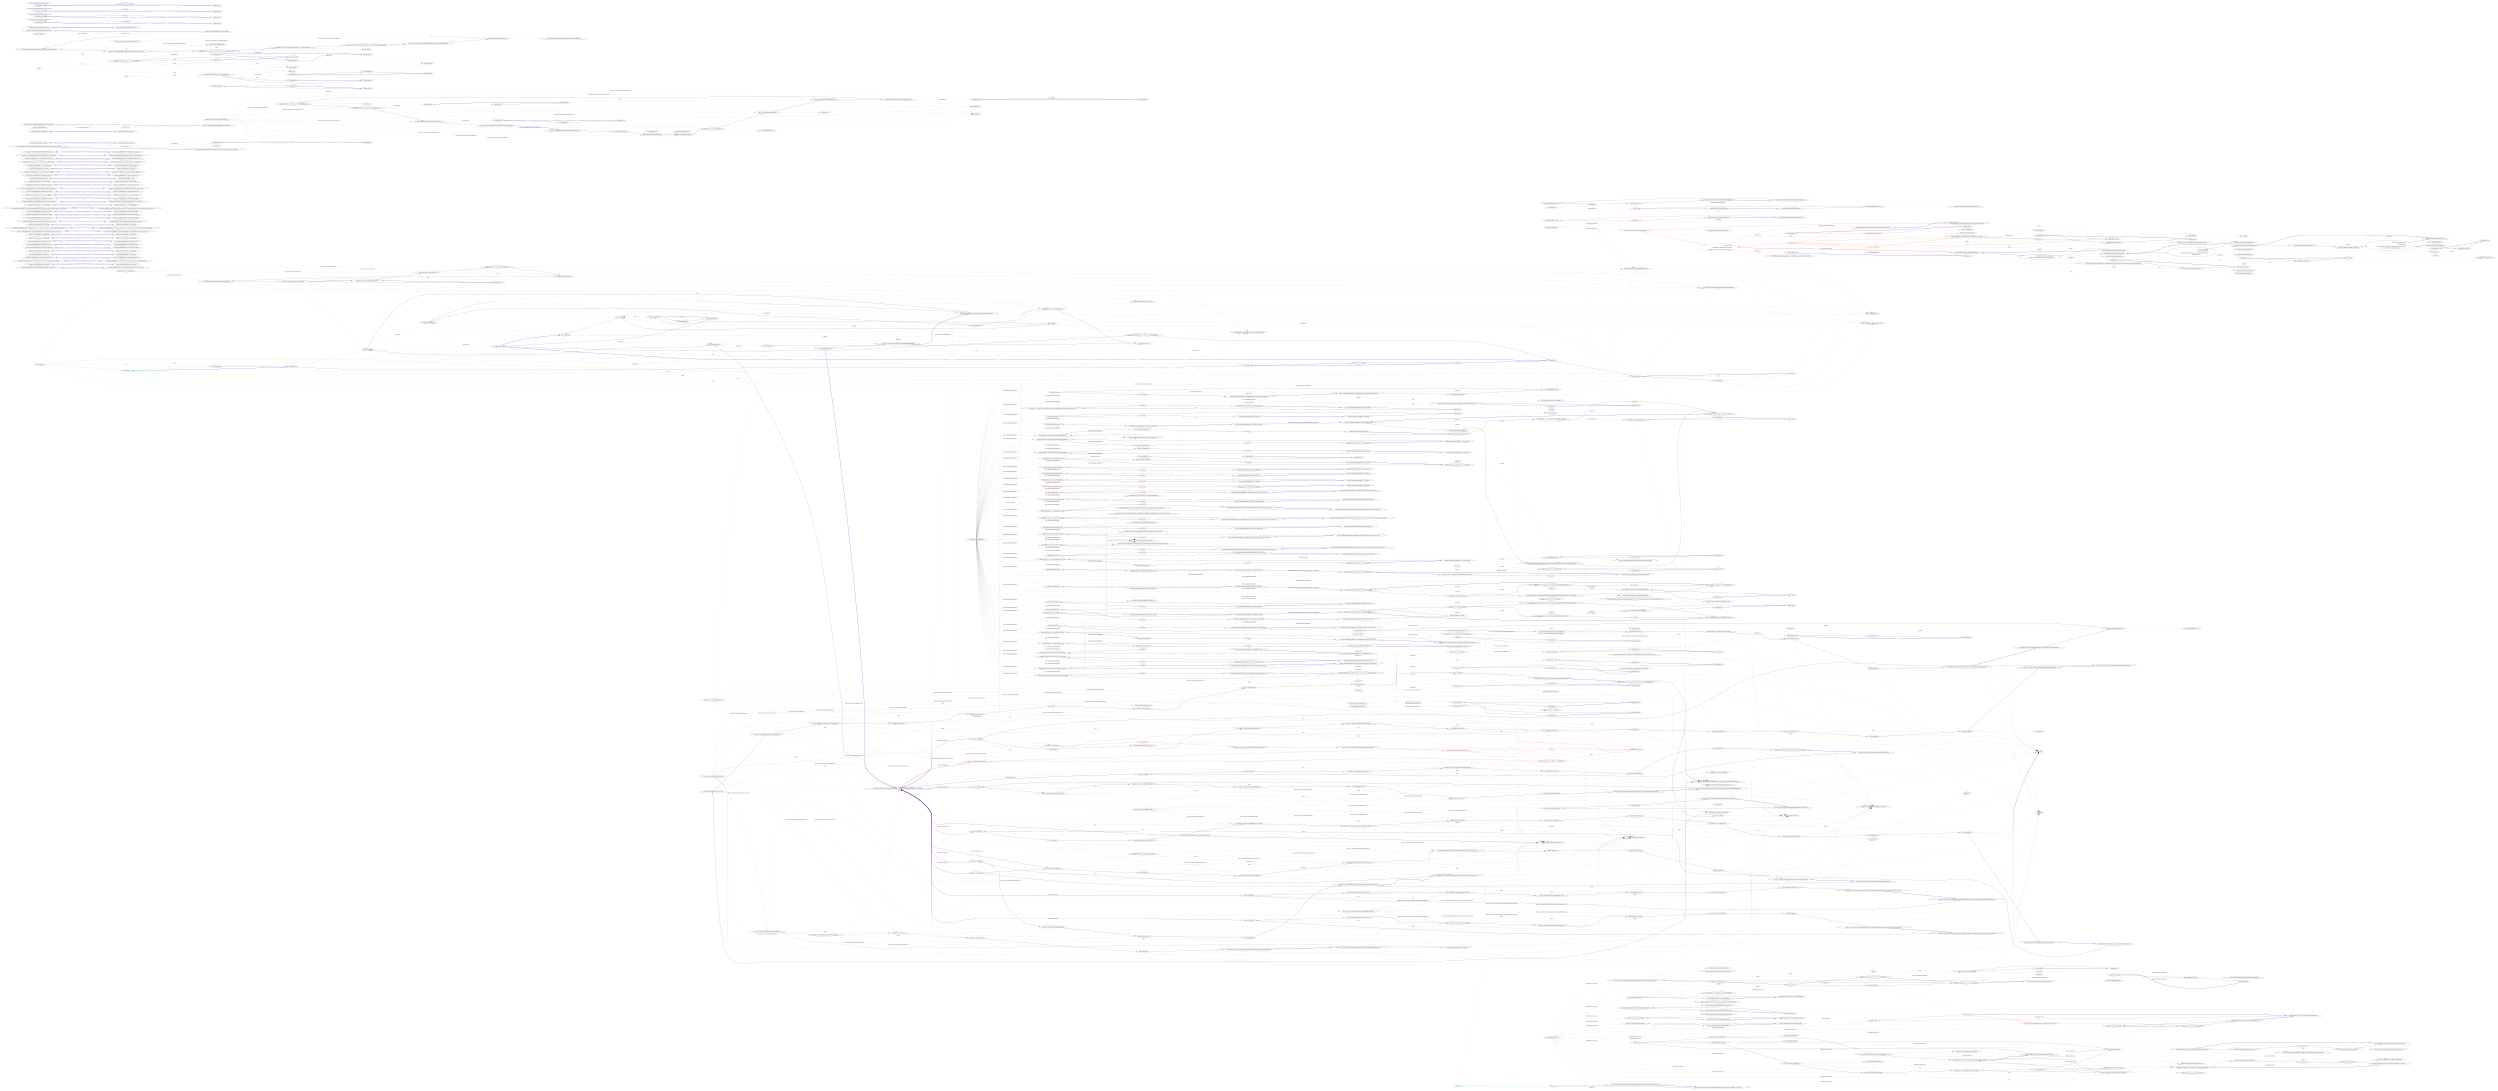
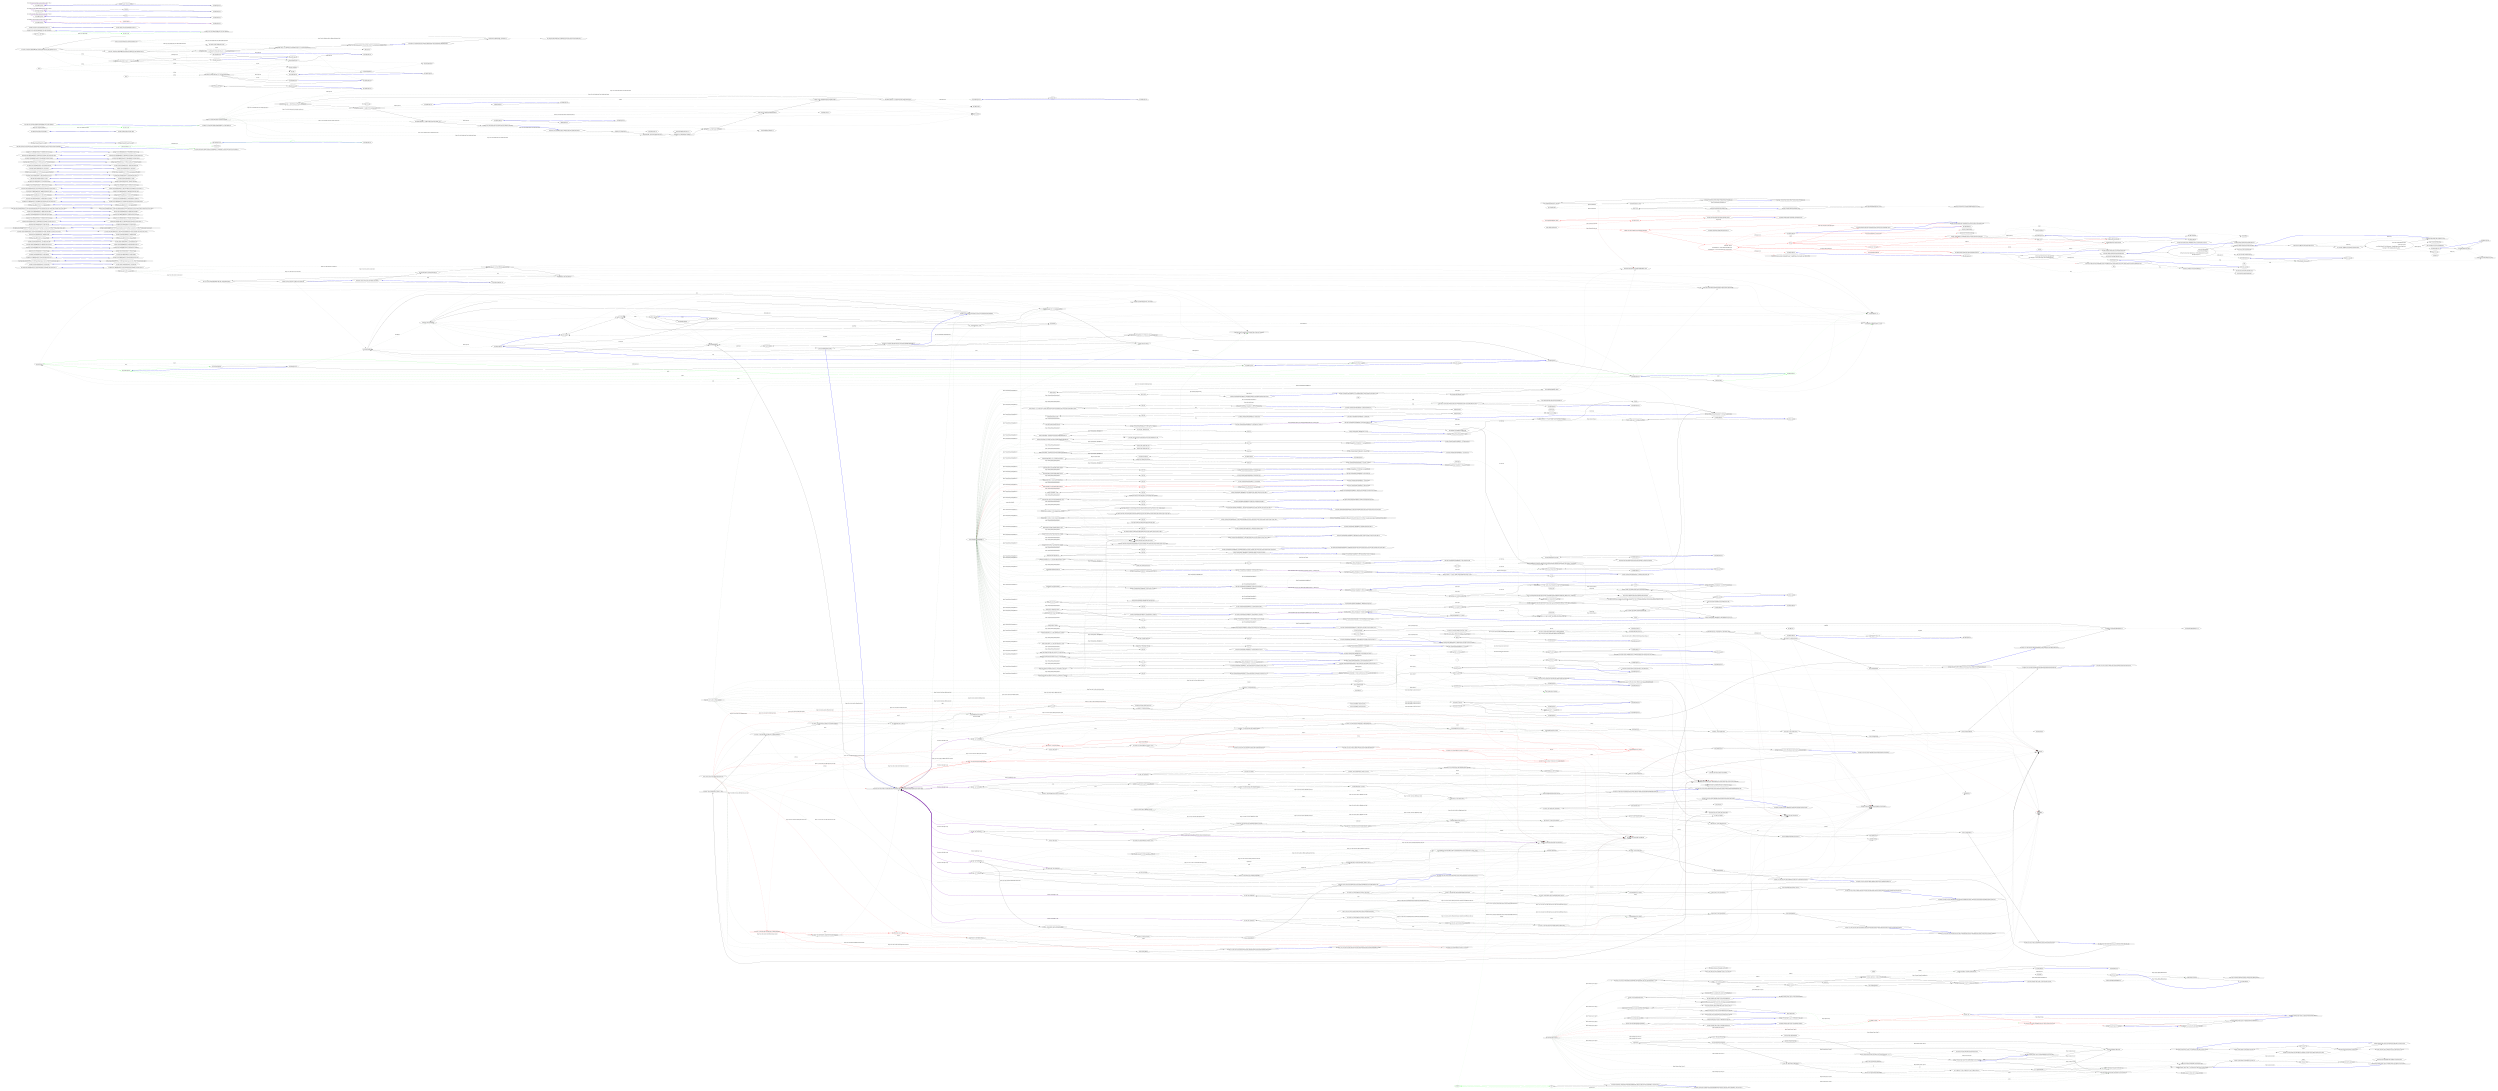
(1009, 555) -> (1008, 557)
